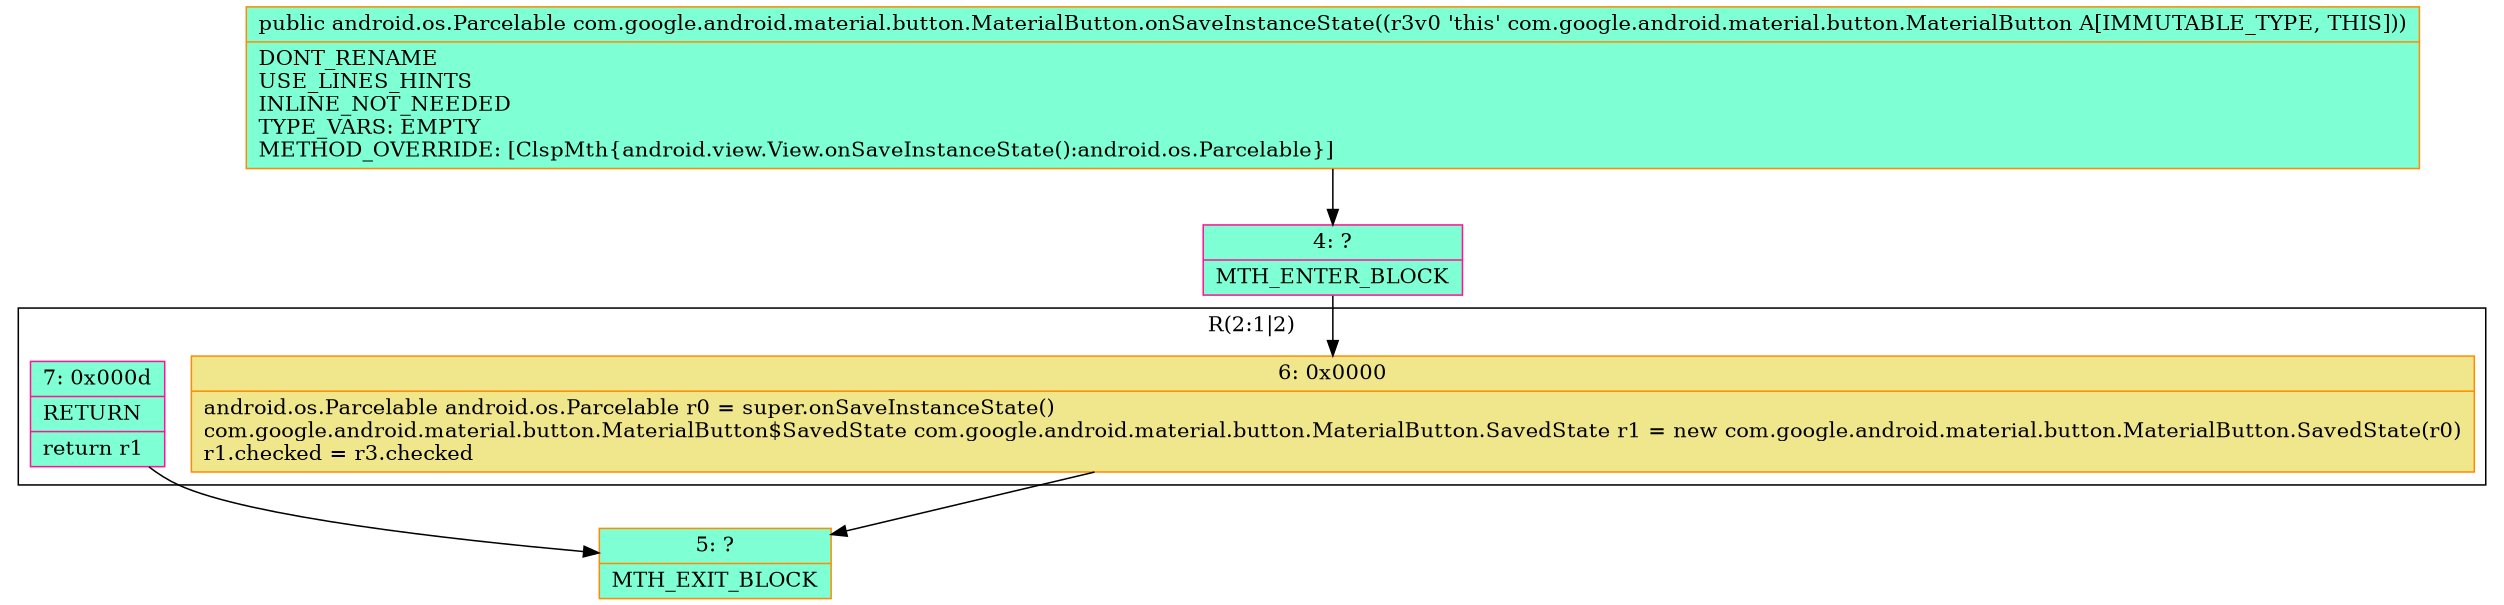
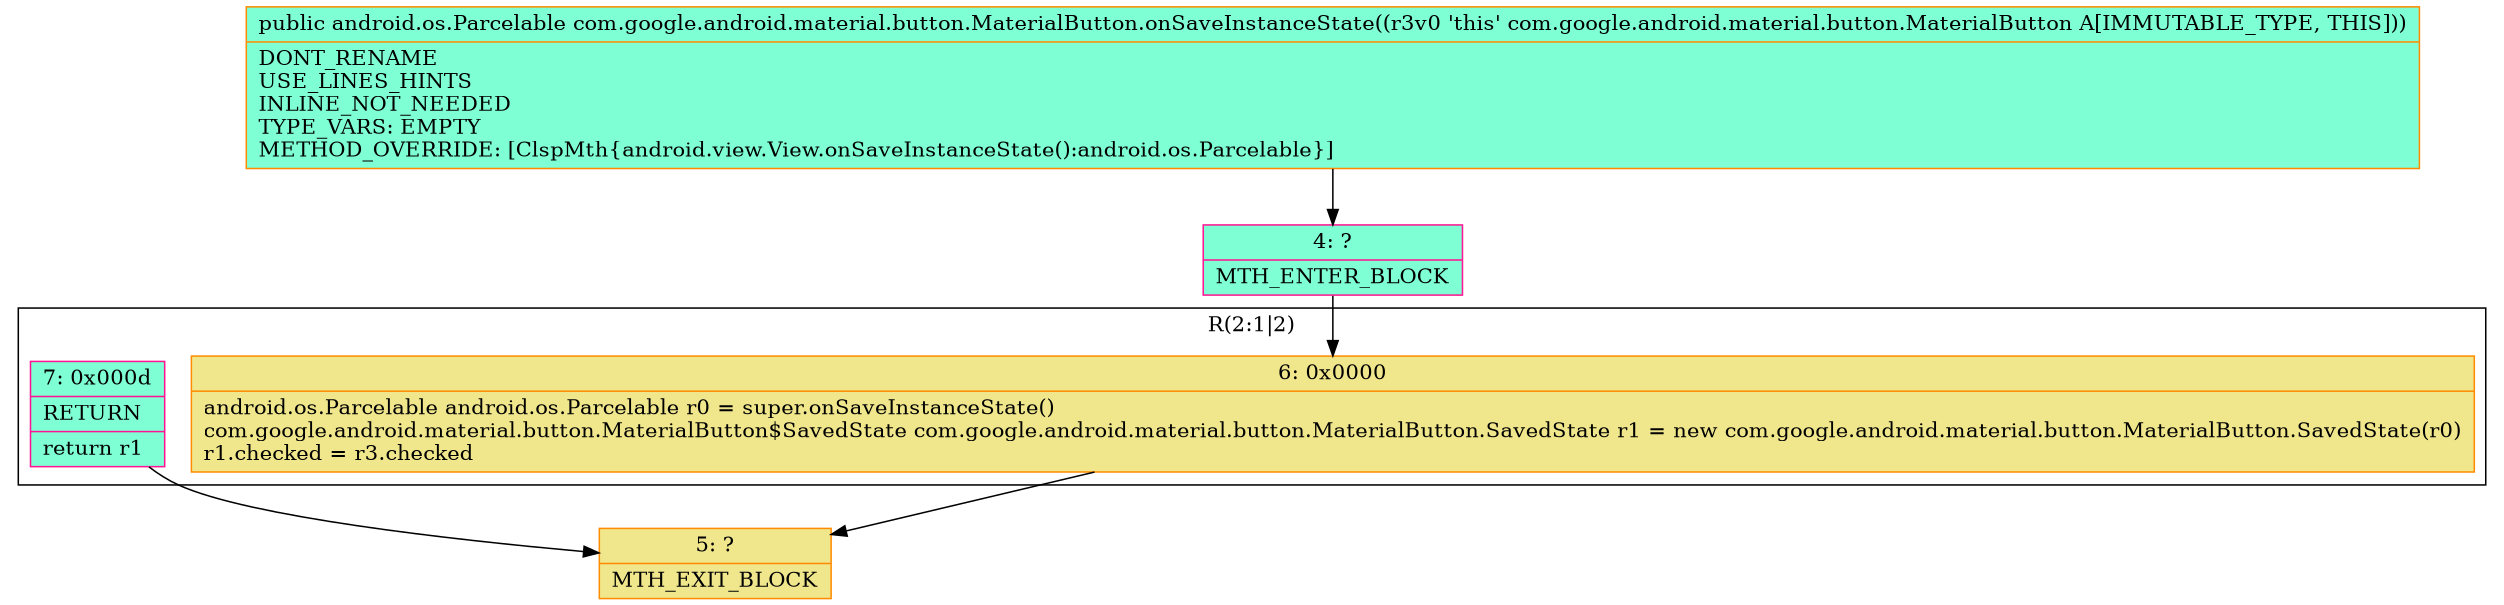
(715, 563) -> (715, 563)
